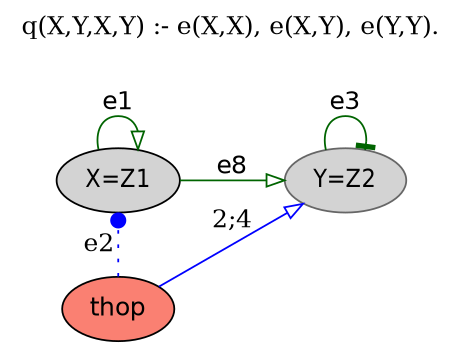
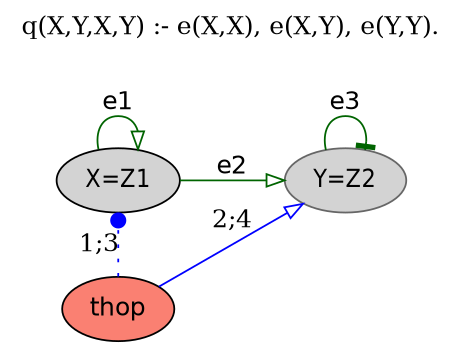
(232, 167) -> (232, 167)
(99, 245) -> (99, 245)
